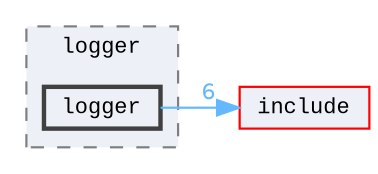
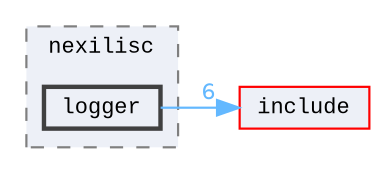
(102, 47) -> (102, 47)
